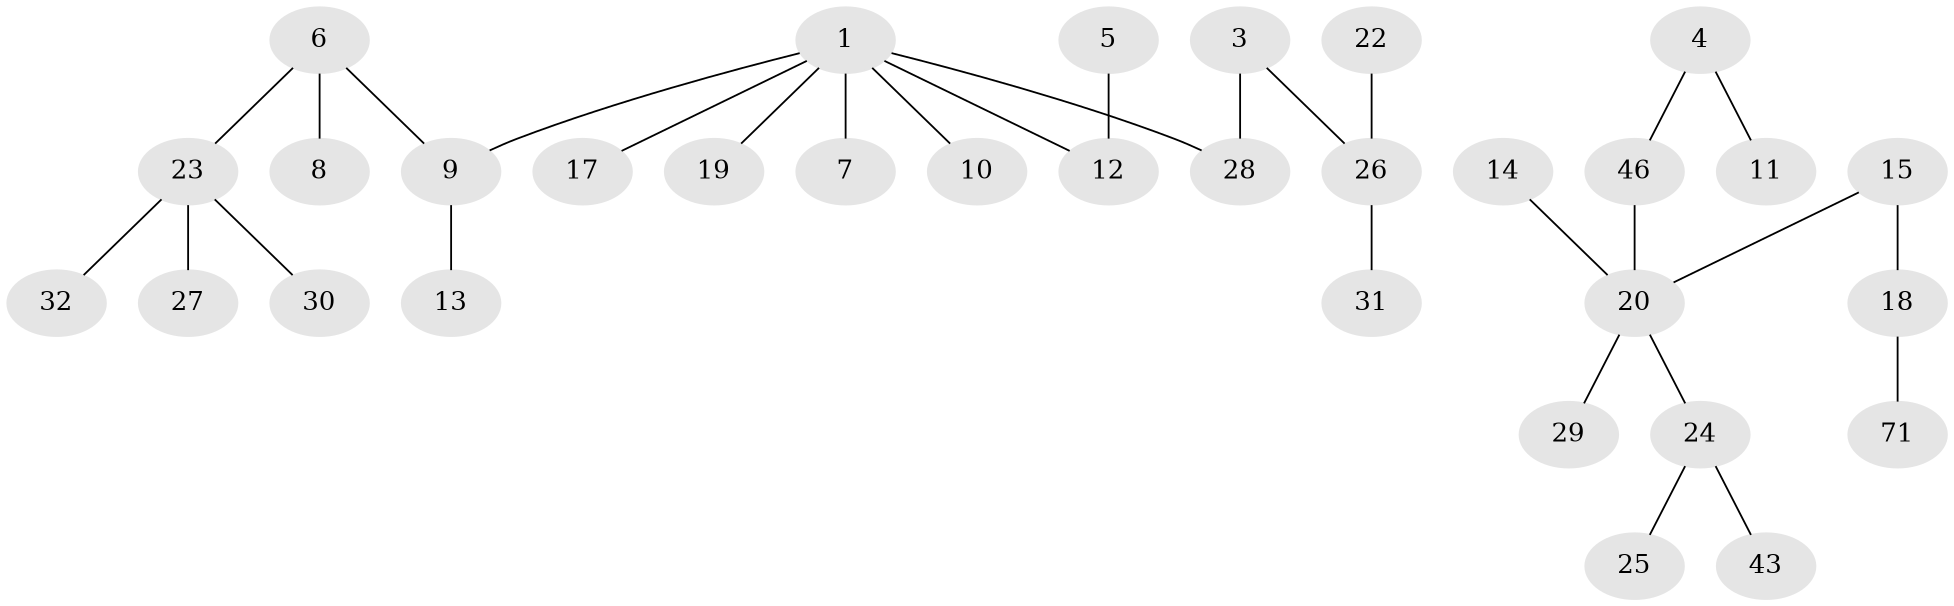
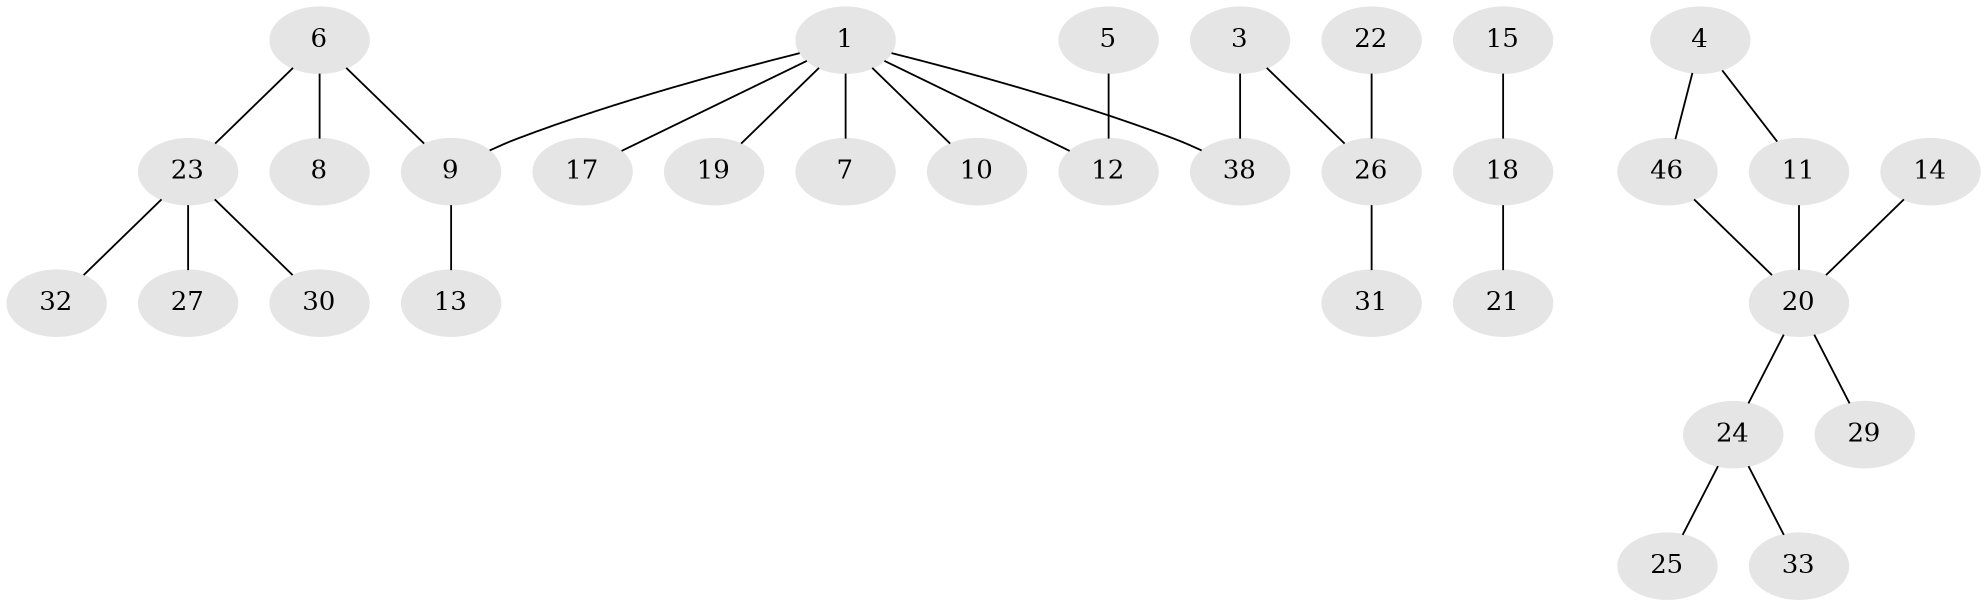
(1240, 172) -> (1240, 172)
(1766, 237) -> (1799, 238)
(1898, 435) -> (1503, 303)
(1766, 566) -> (1799, 566)
